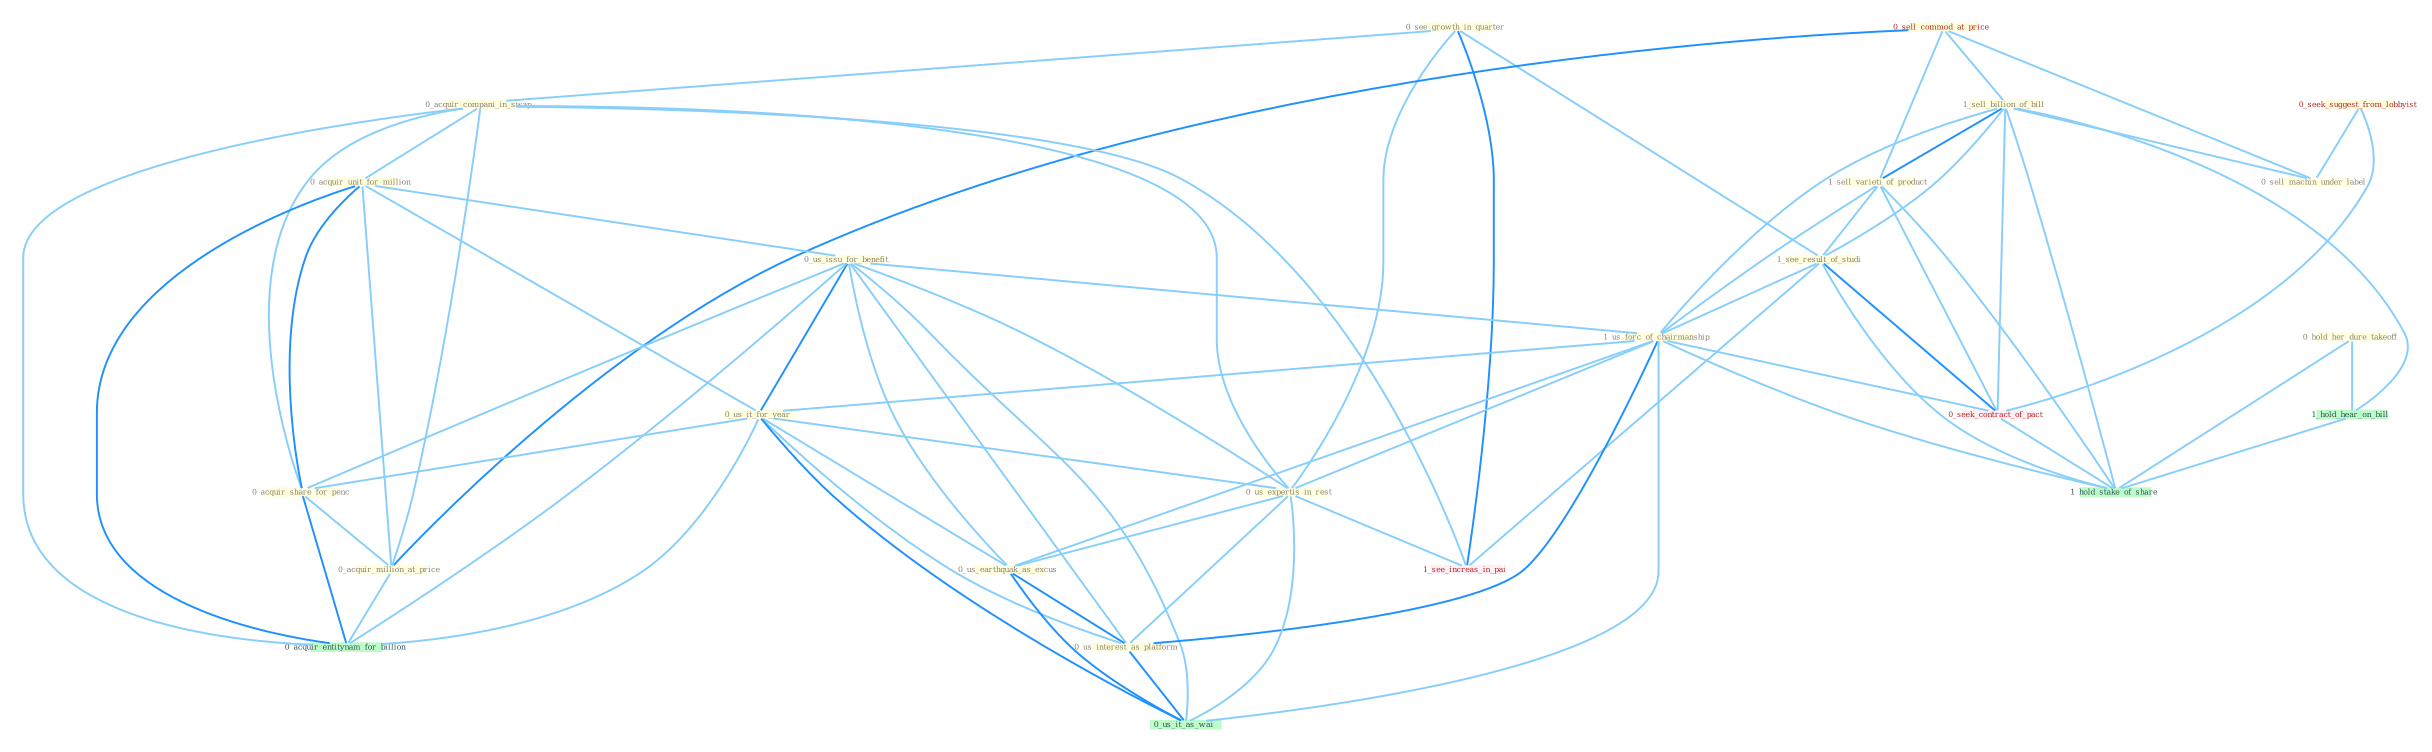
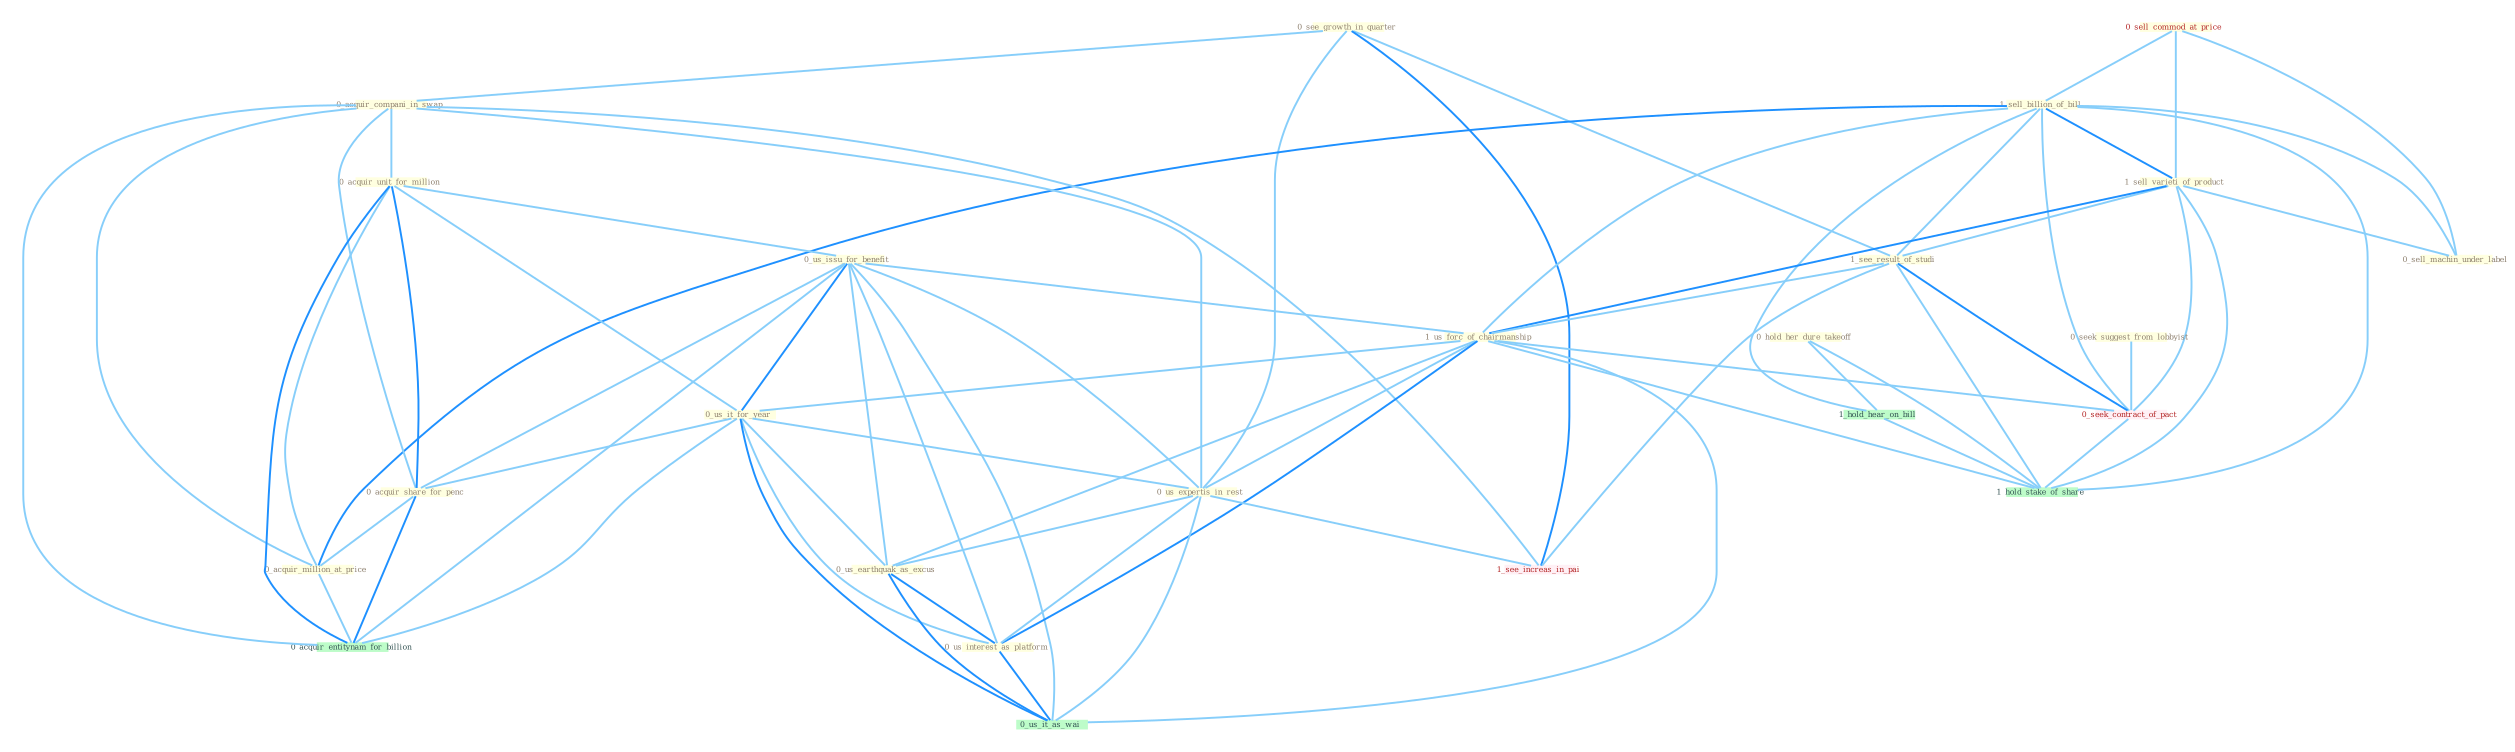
(2360, 105) -> (2131, 337)
(1133, 141) -> (1105, 181)
(2338, 143) -> (2316, 221)
(1767, 257) -> (1828, 259)
